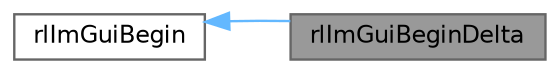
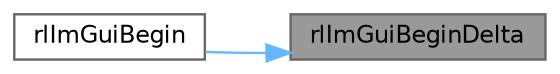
(260, 21) -> (236, 53)
